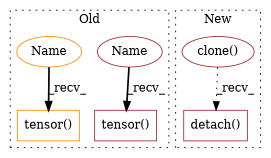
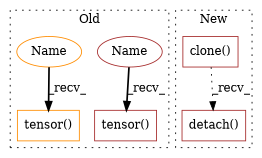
(218, 52) -> (210, 52)
